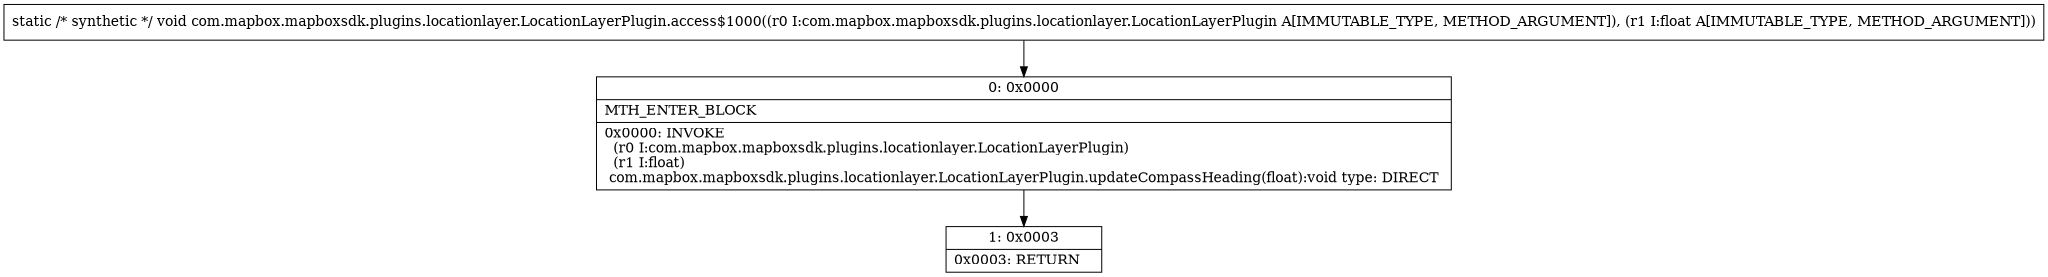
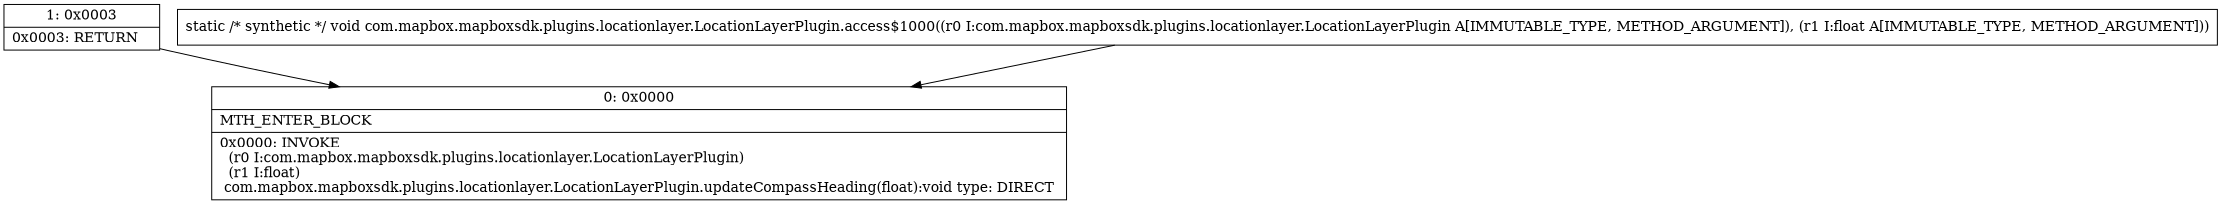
(1024, 203) -> (244, 67)
